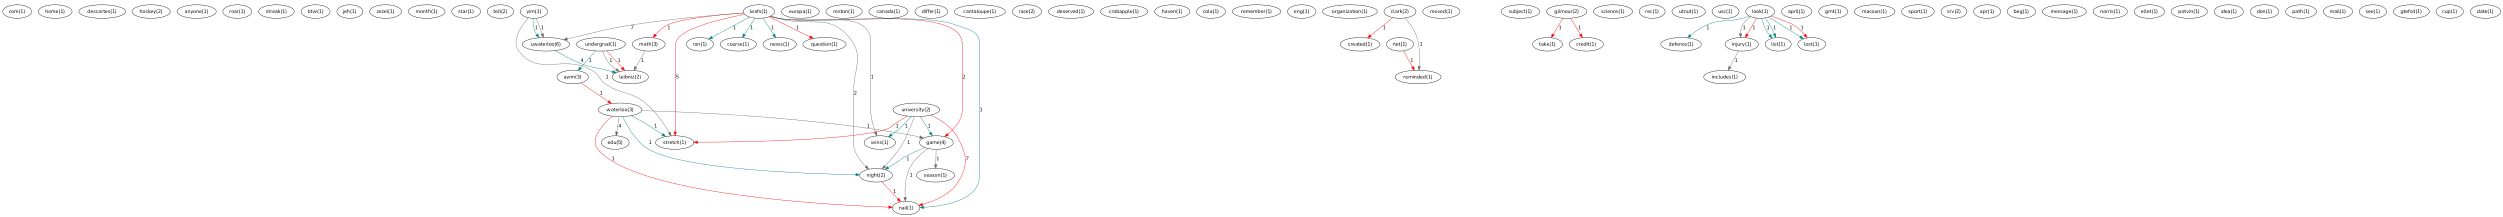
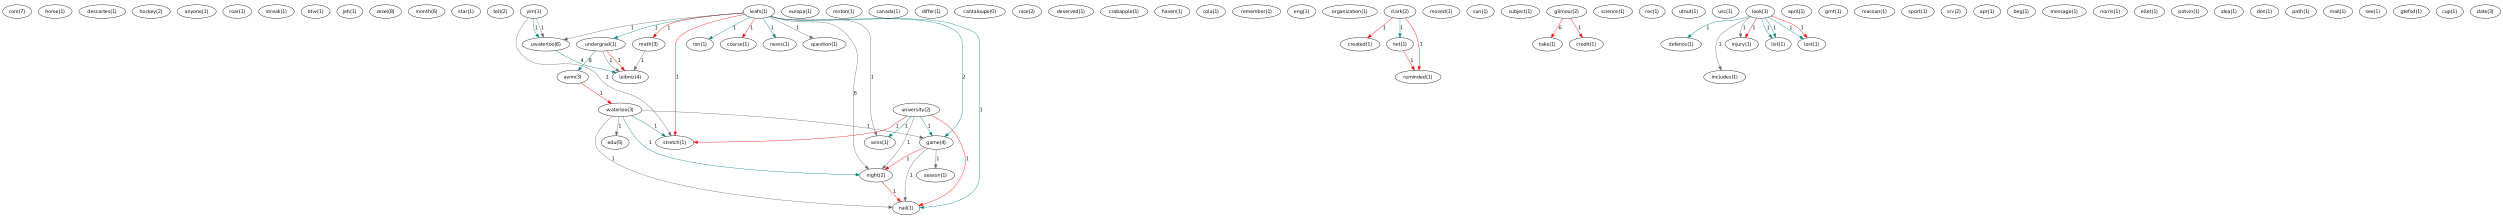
(17, 12) -> (17, 12)
(386, 12) -> (386, 12)
(427, 12) -> (427, 12)
(980, 12) -> (980, 12)
none -> (1481, 12)
(2485, 12) -> (2485, 12)
none -> (667, 23)
(940, 24) -> (940, 24)
(750, 26) -> (750, 26)
none -> (1400, 26)
(789, 27) -> (789, 27)
(632, 28) -> (632, 28)
(1560, 28) -> (1560, 28)
(1418, 41) -> (1418, 41)
(1734, 59) -> (1721, 34)
(590, 61) -> (590, 61)
(630, 77) -> (630, 77)
(678, 77) -> (678, 77)
(856, 93) -> (856, 93)
(620, 126) -> (620, 126)
(906, 156) -> (906, 156)
(967, 159) -> (967, 159)
(719, 192) -> (719, 192)
